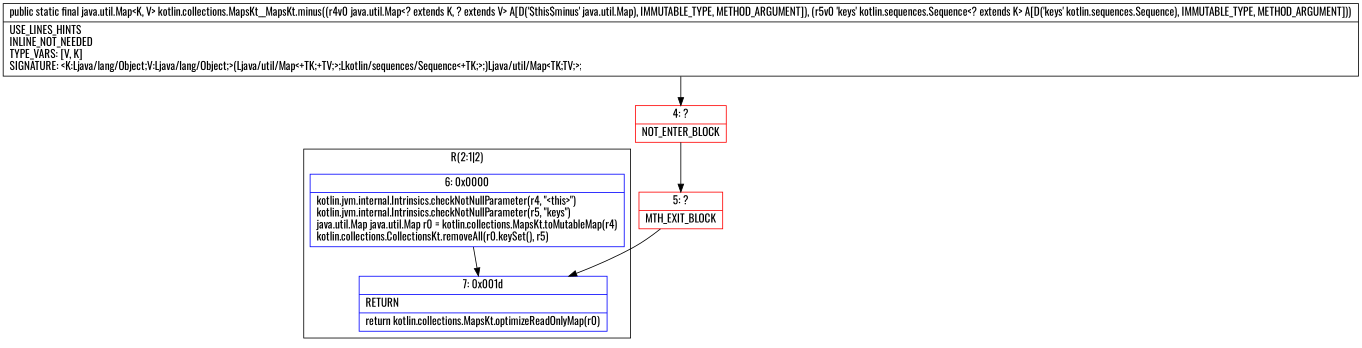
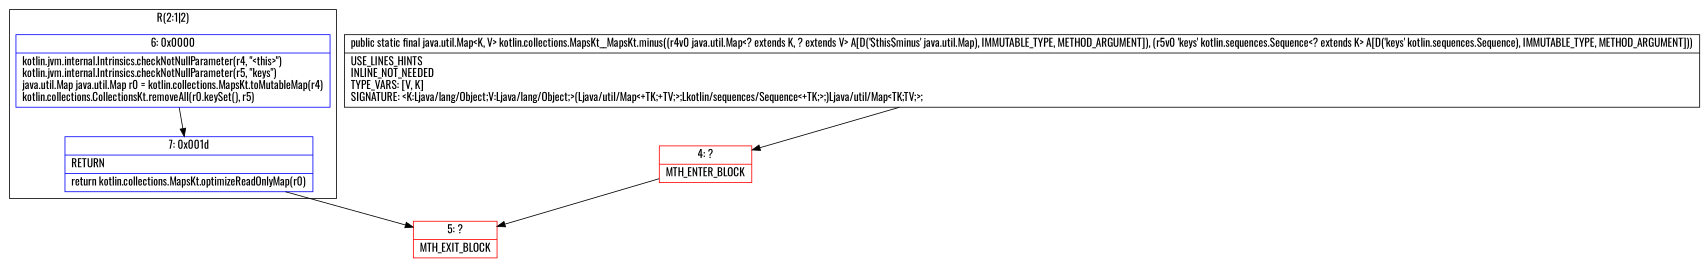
(681, 133) -> (706, 173)
(620, 254) -> (345, 208)
